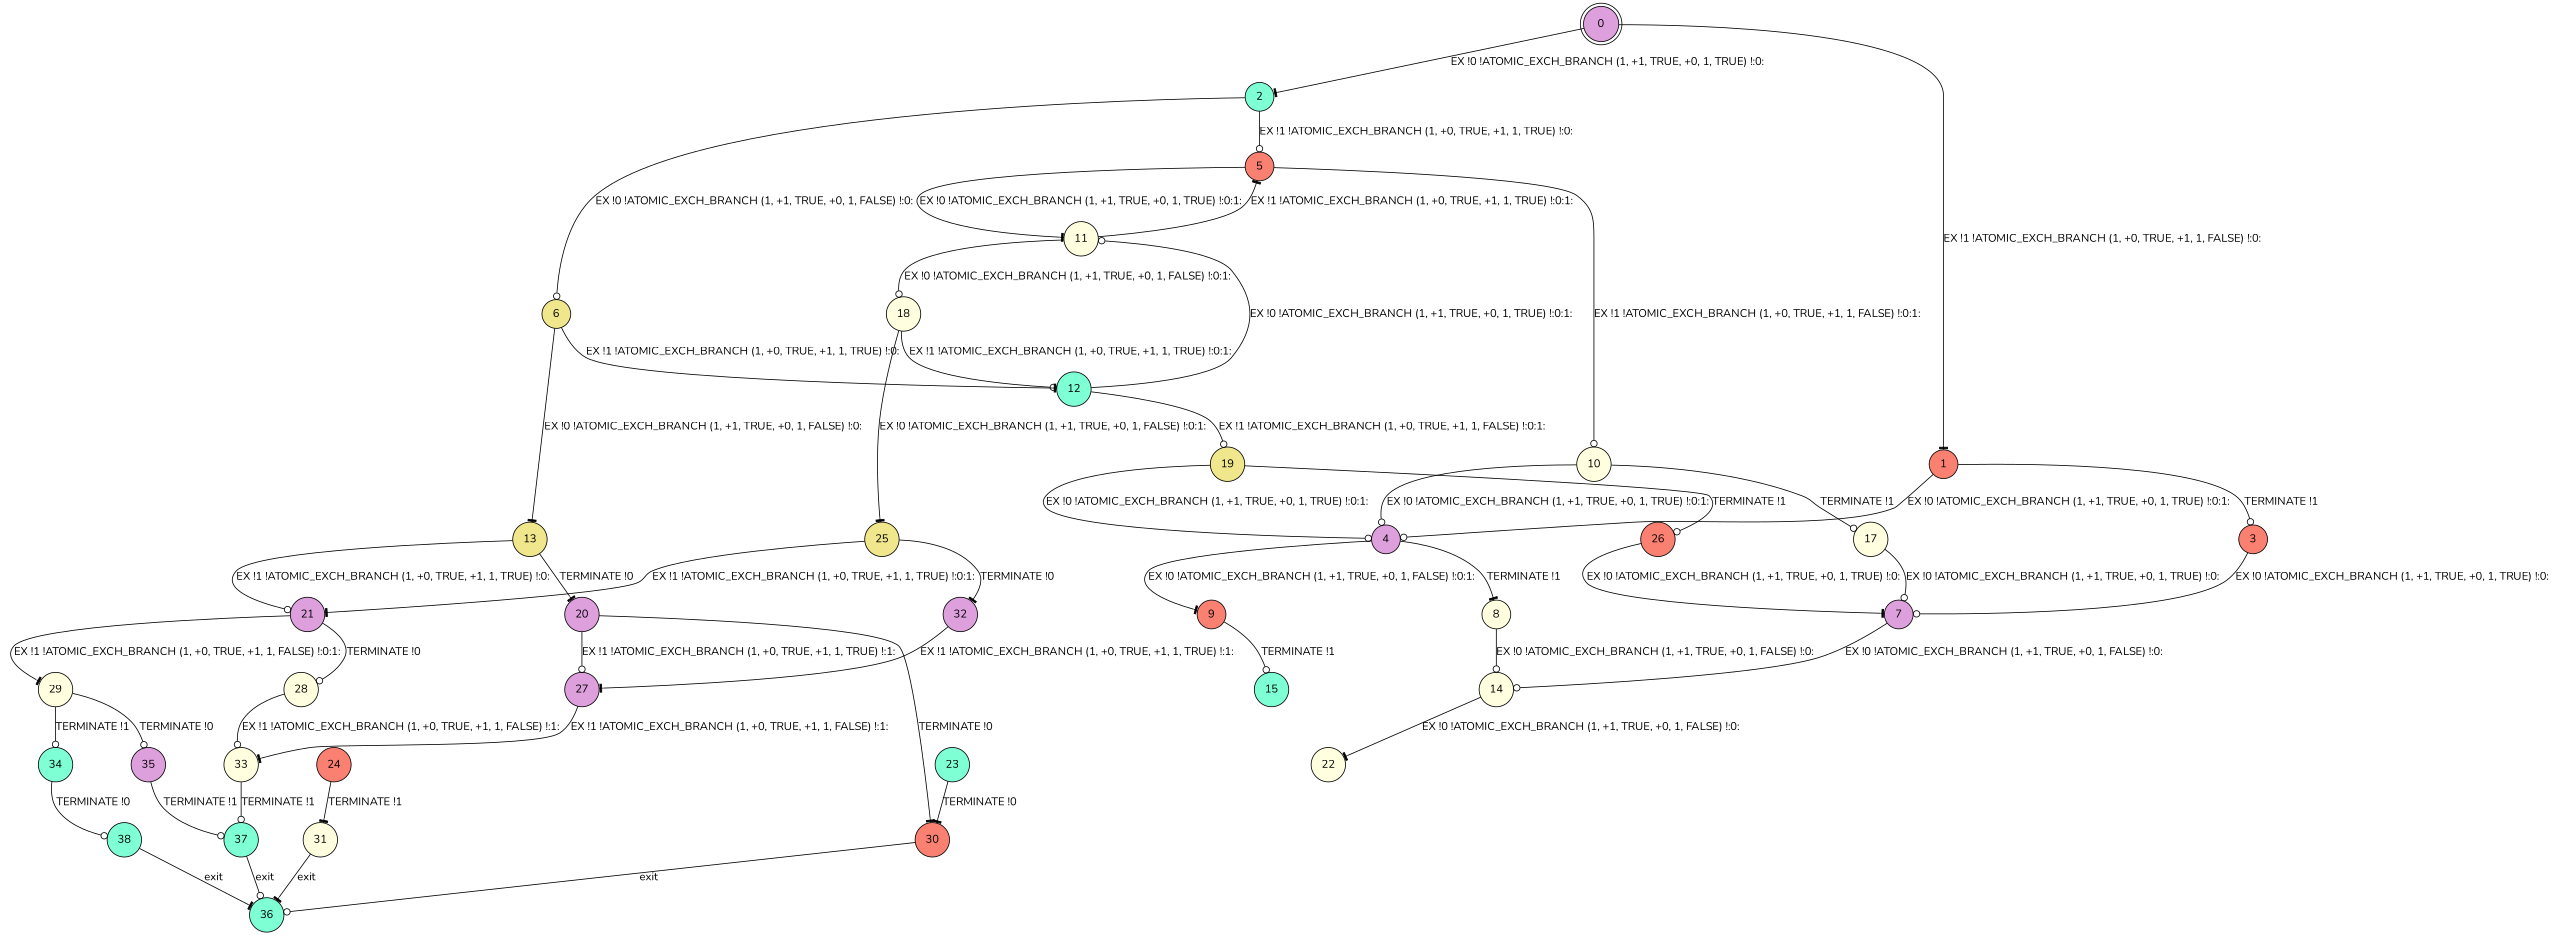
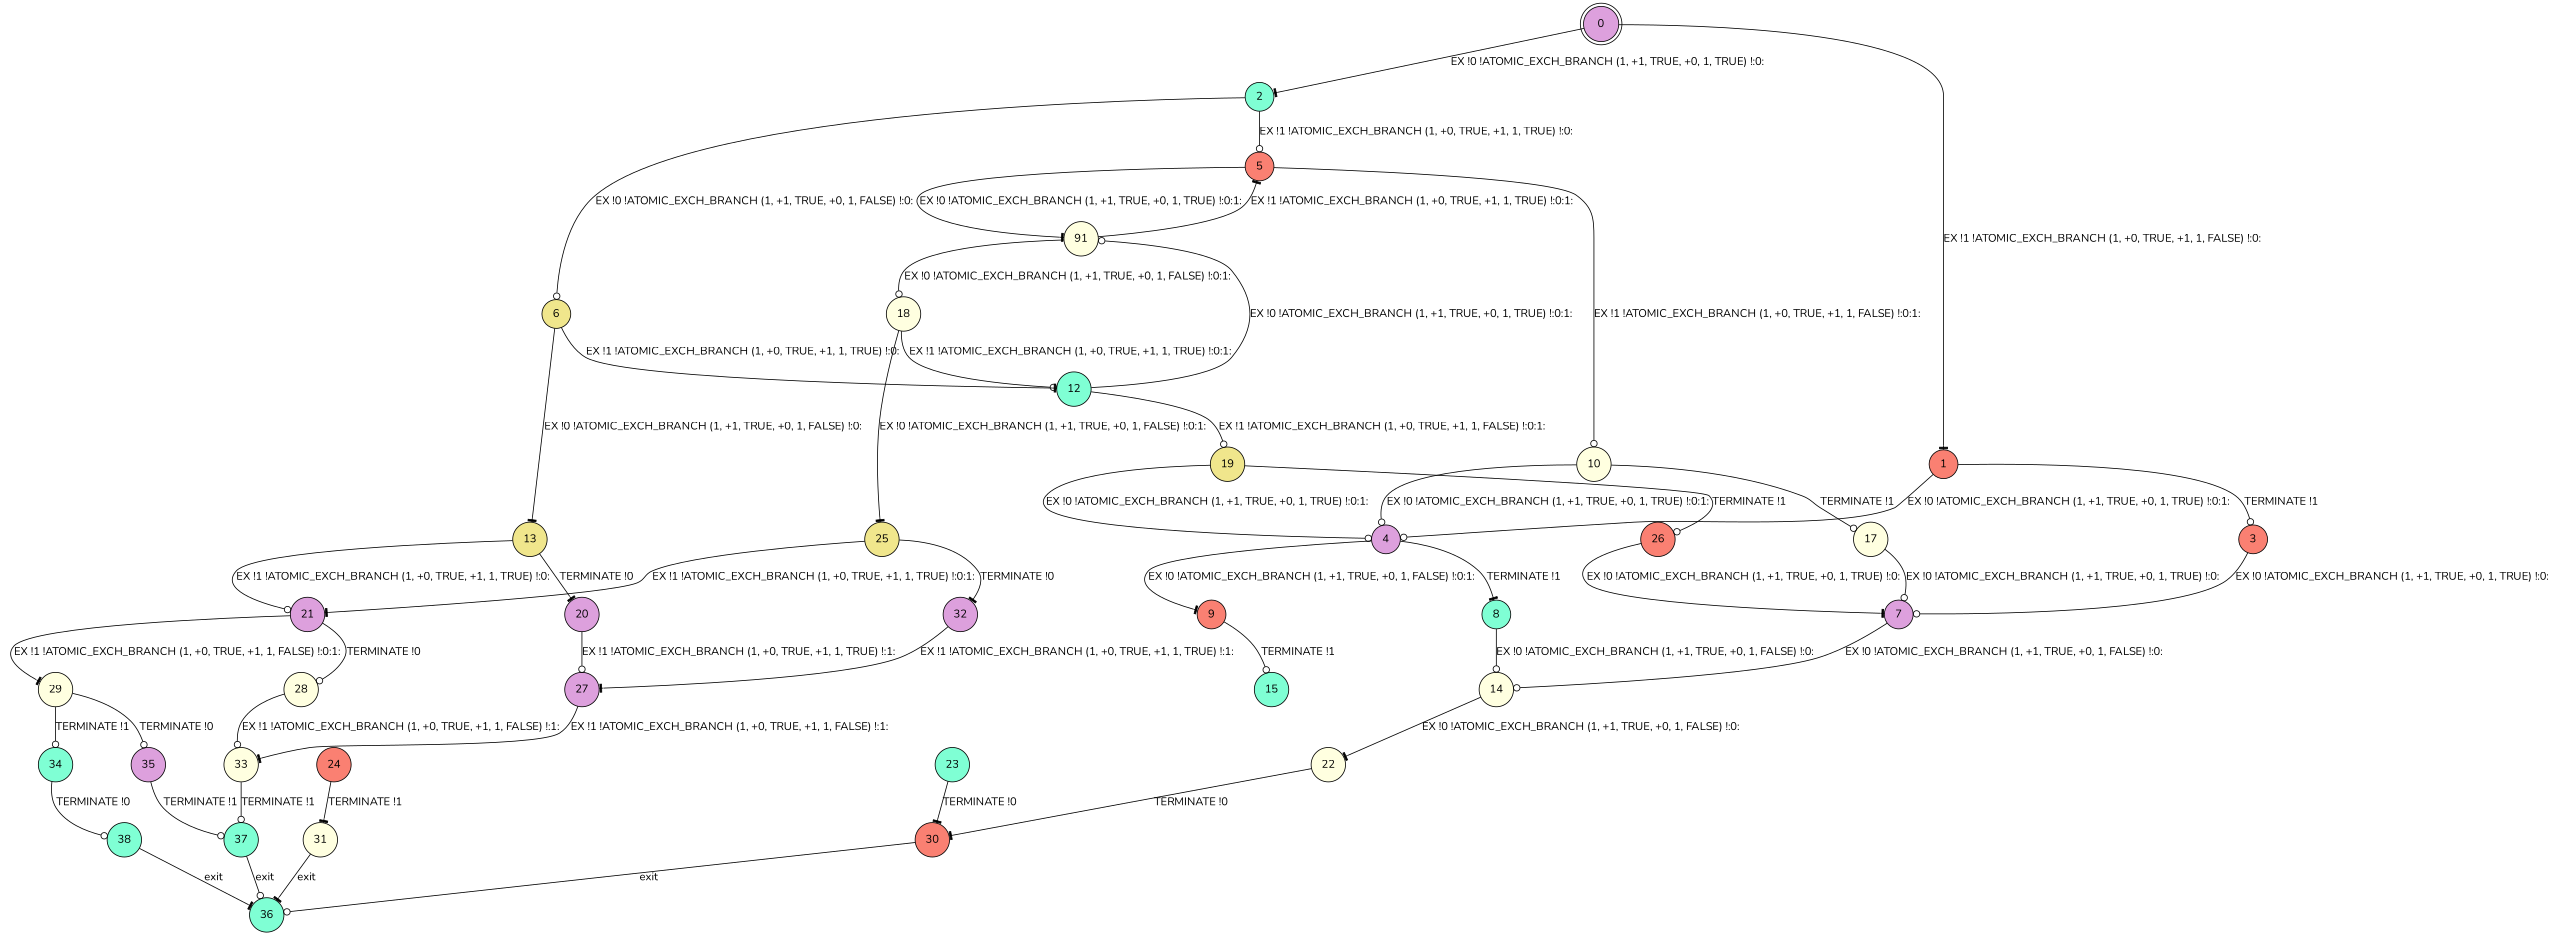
(1081, 239) -> (1081, 239)
(1496, 614) -> (1496, 614)
(838, 631) -> (1132, 802)
